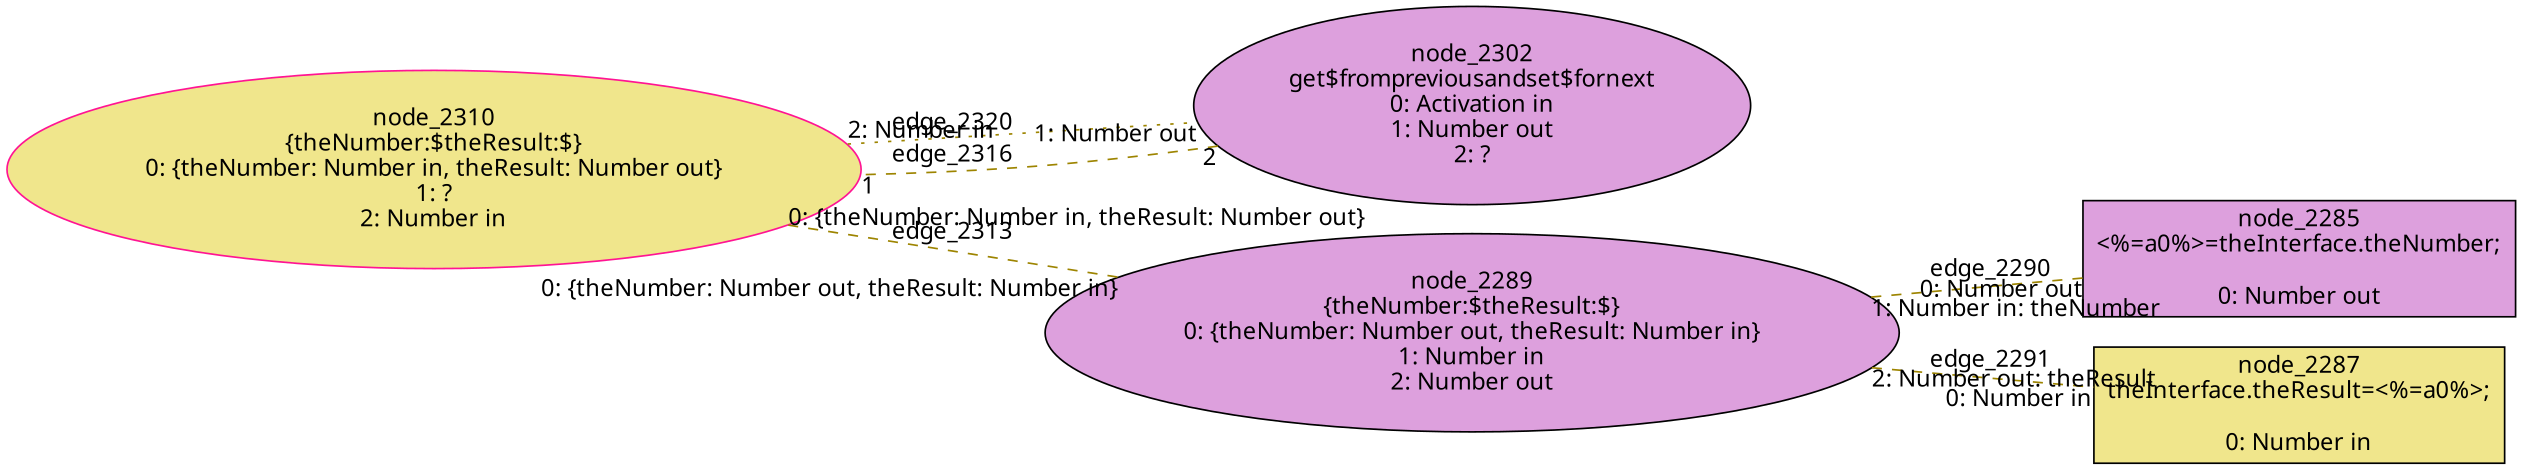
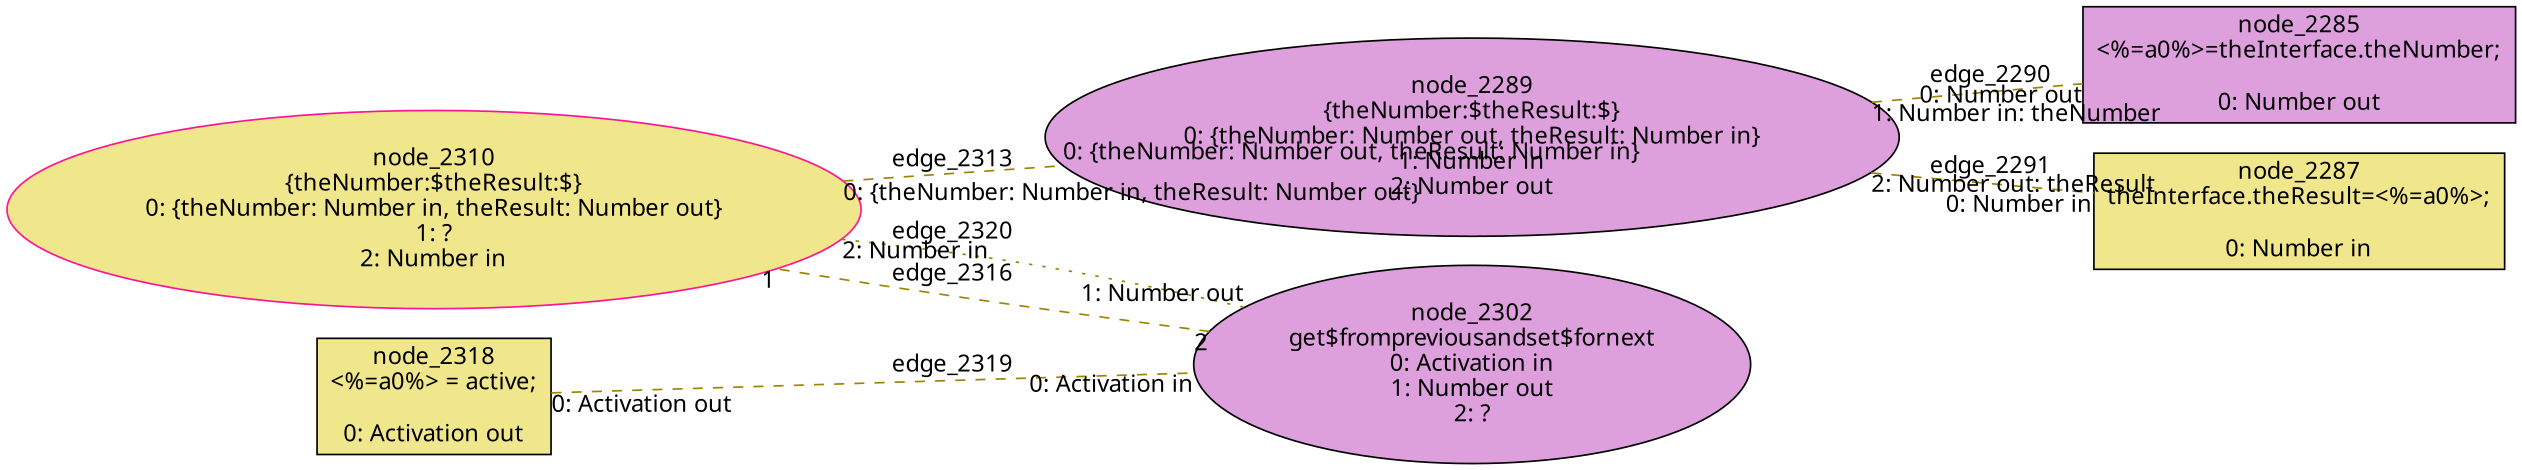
none -> (434, 396)
